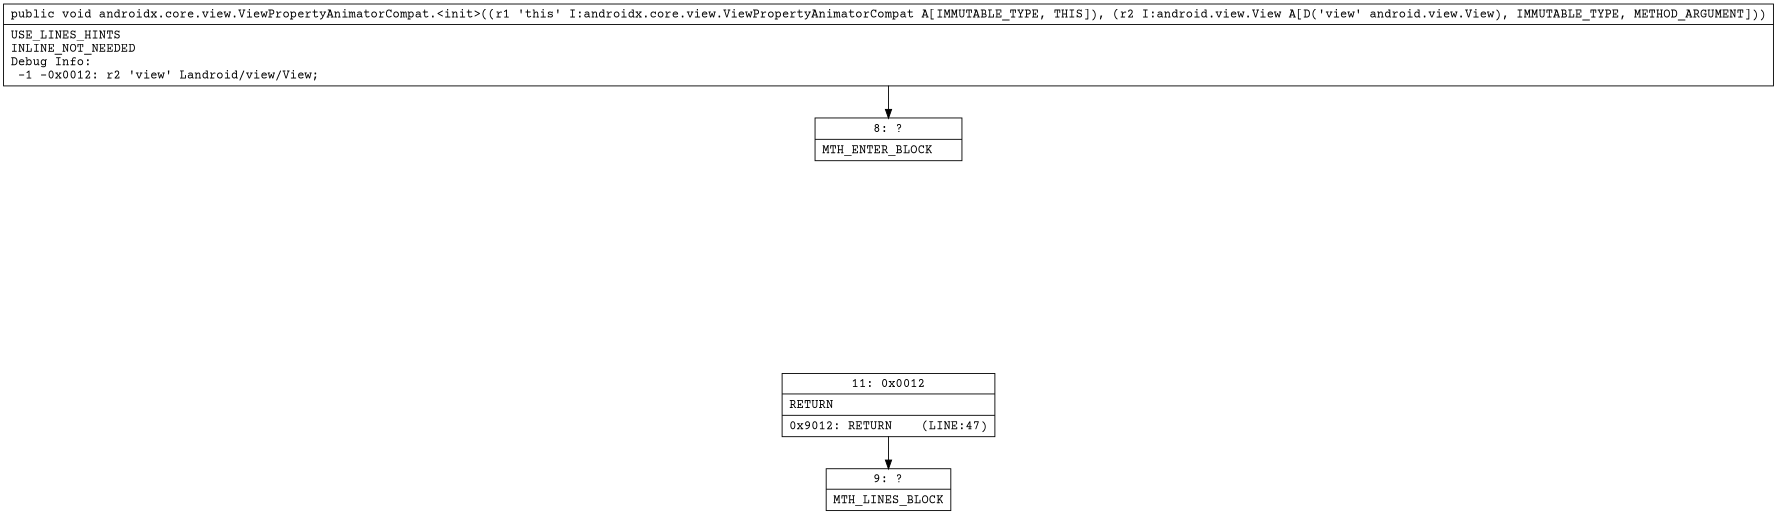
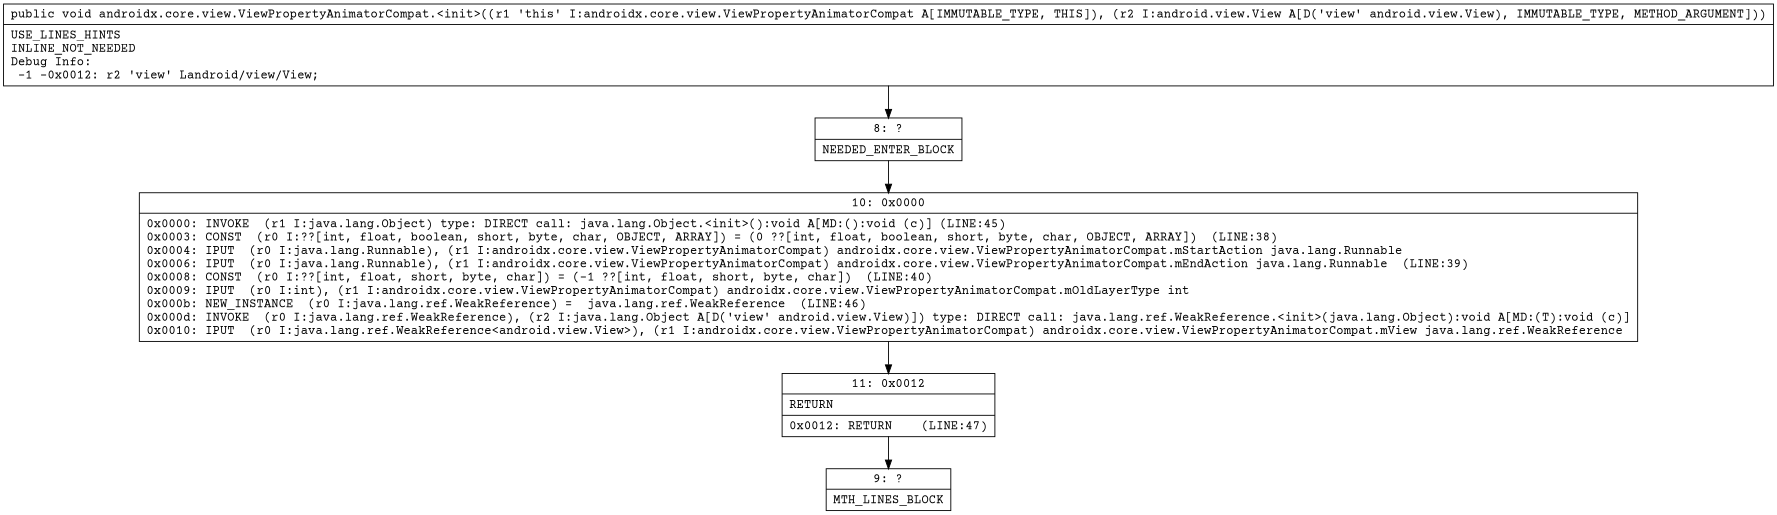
(877, 150) -> (888, 150)
none -> (888, 267)
(888, 426) -> (888, 426)
